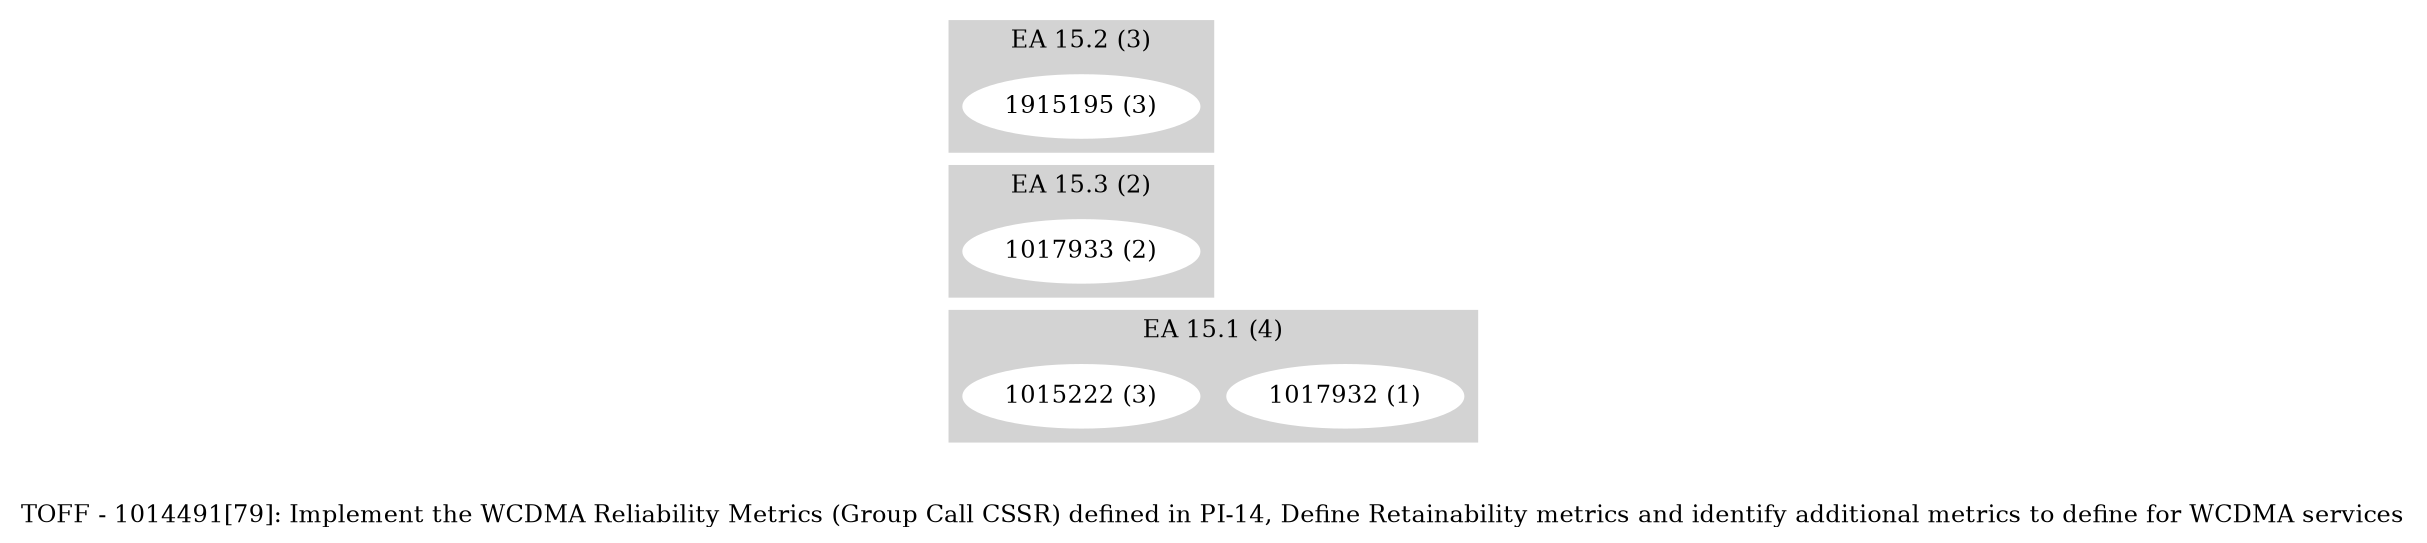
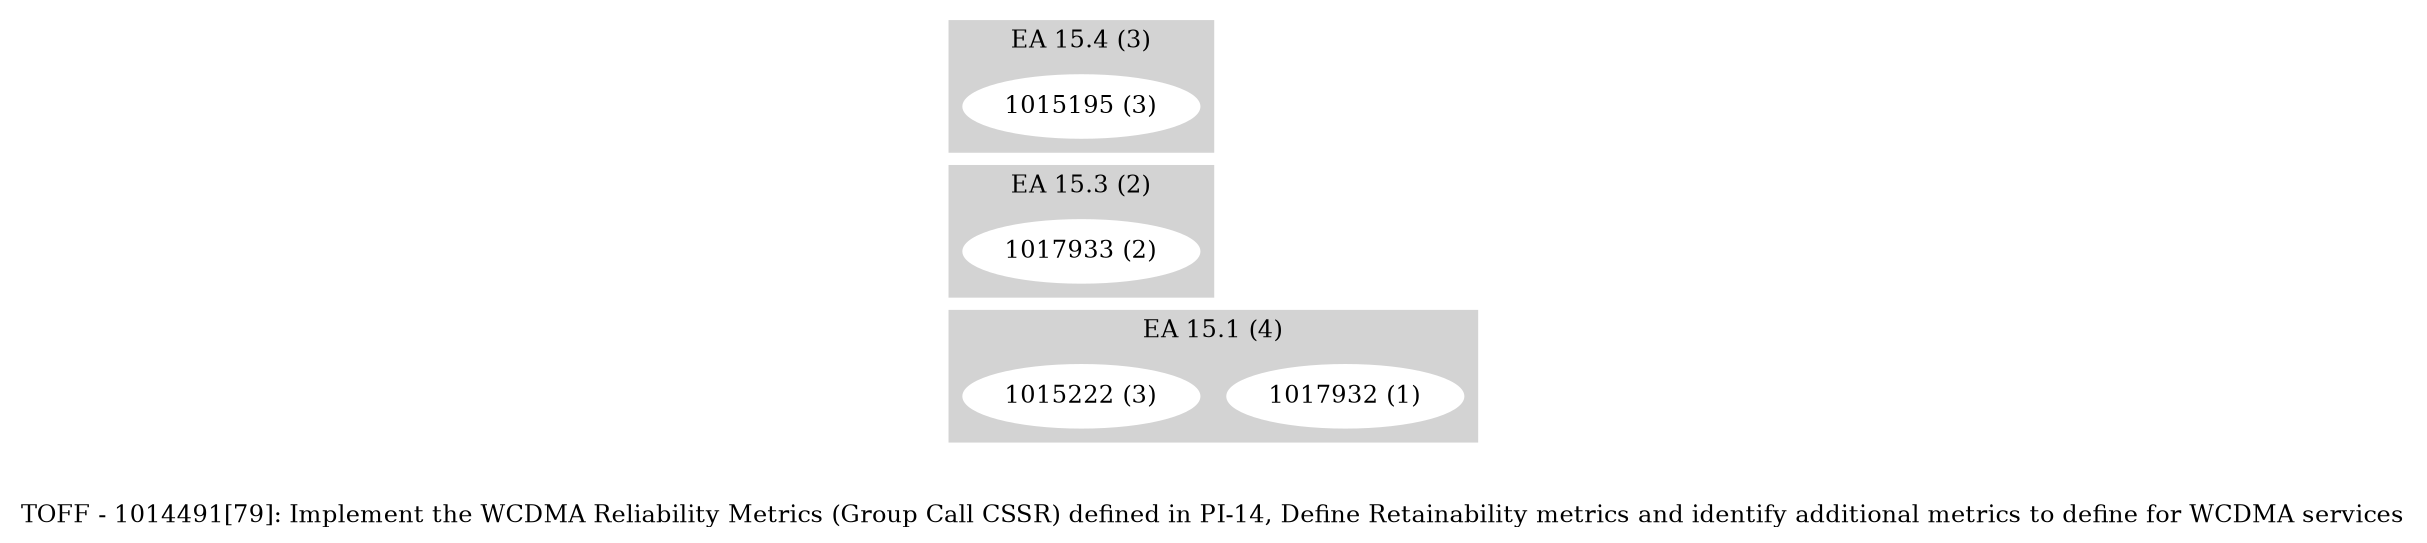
(1081, 41) -> (1081, 41)
(1081, 106) -> (1081, 106)
